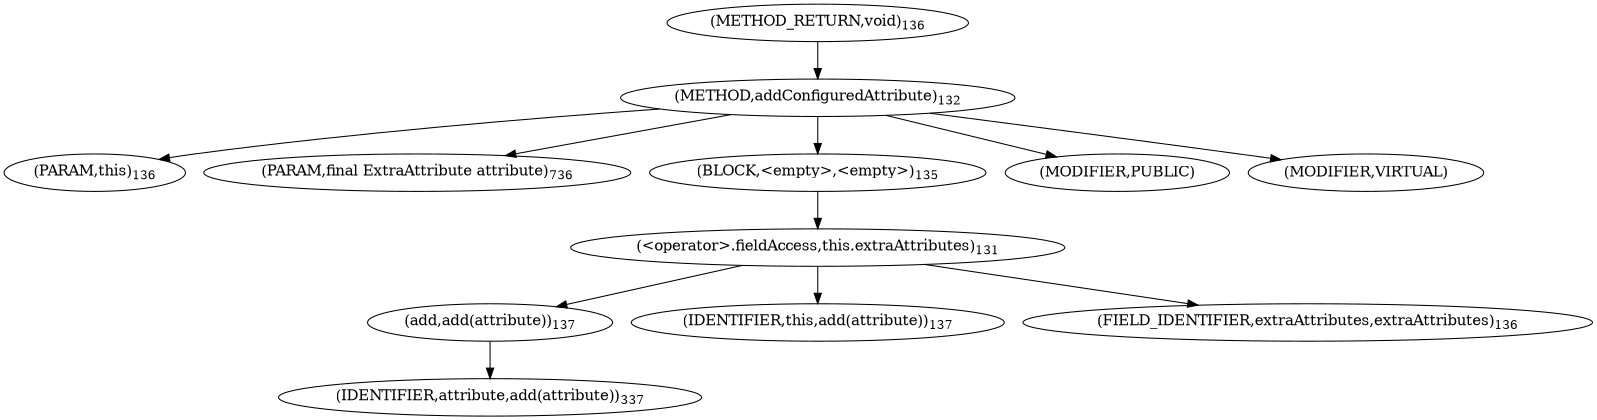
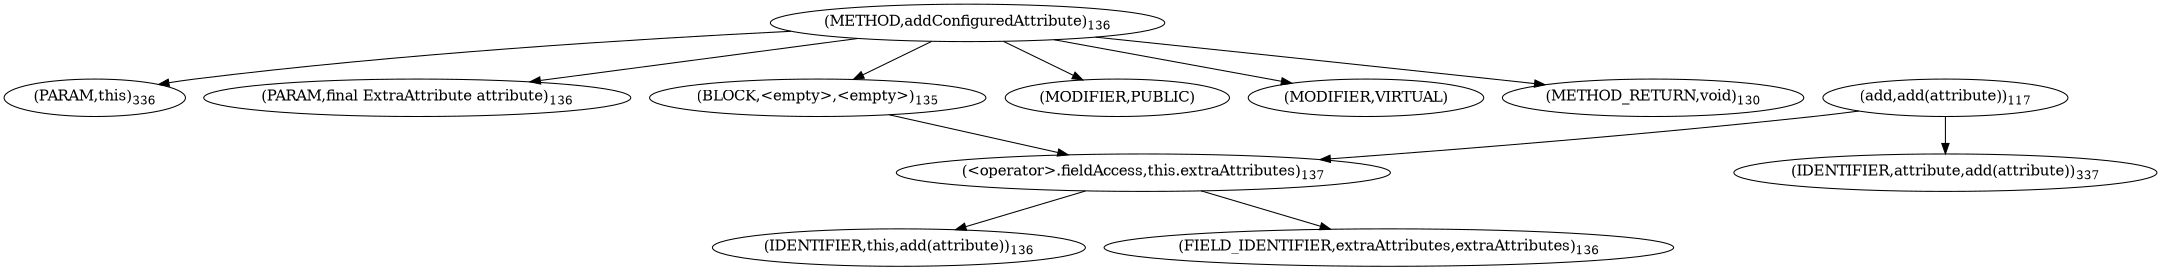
(913, 21) -> (1749, 96)
(818, 55) -> (1315, 60)
(949, 96) -> (1099, 21)
(144, 171) -> (144, 96)
(561, 171) -> (561, 96)
(987, 246) -> (1313, 171)
(654, 285) -> (1595, 138)
(564, 321) -> (2019, 96)
(941, 321) -> (1022, 246)
